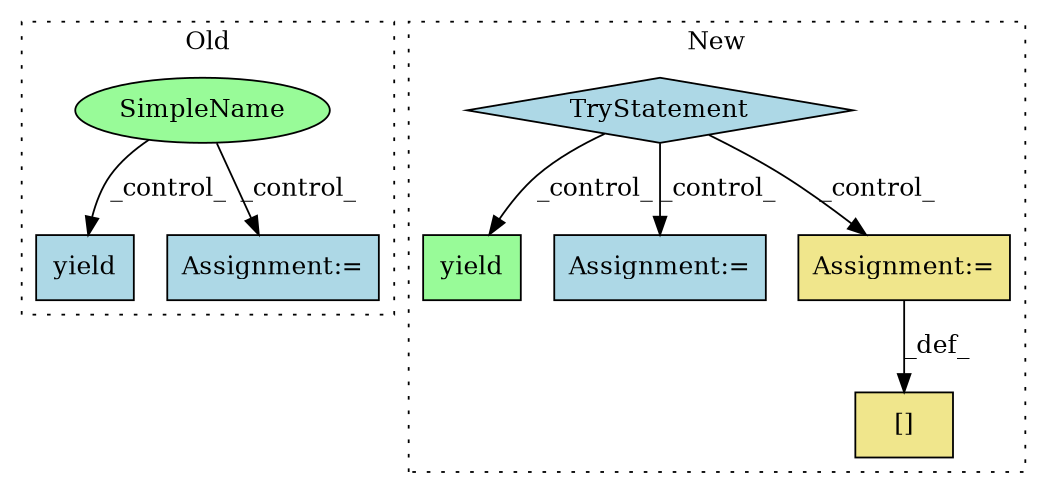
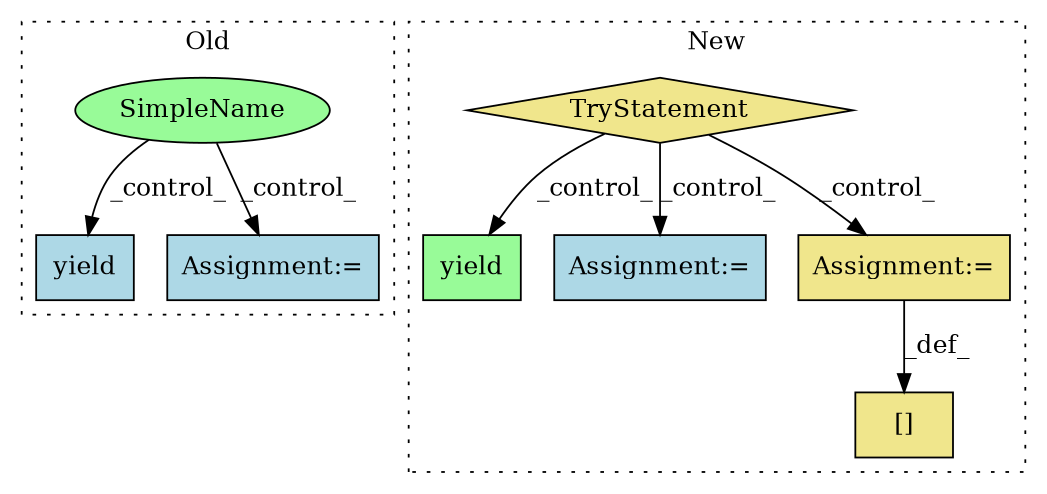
(660, 110) -> (660, 110)
